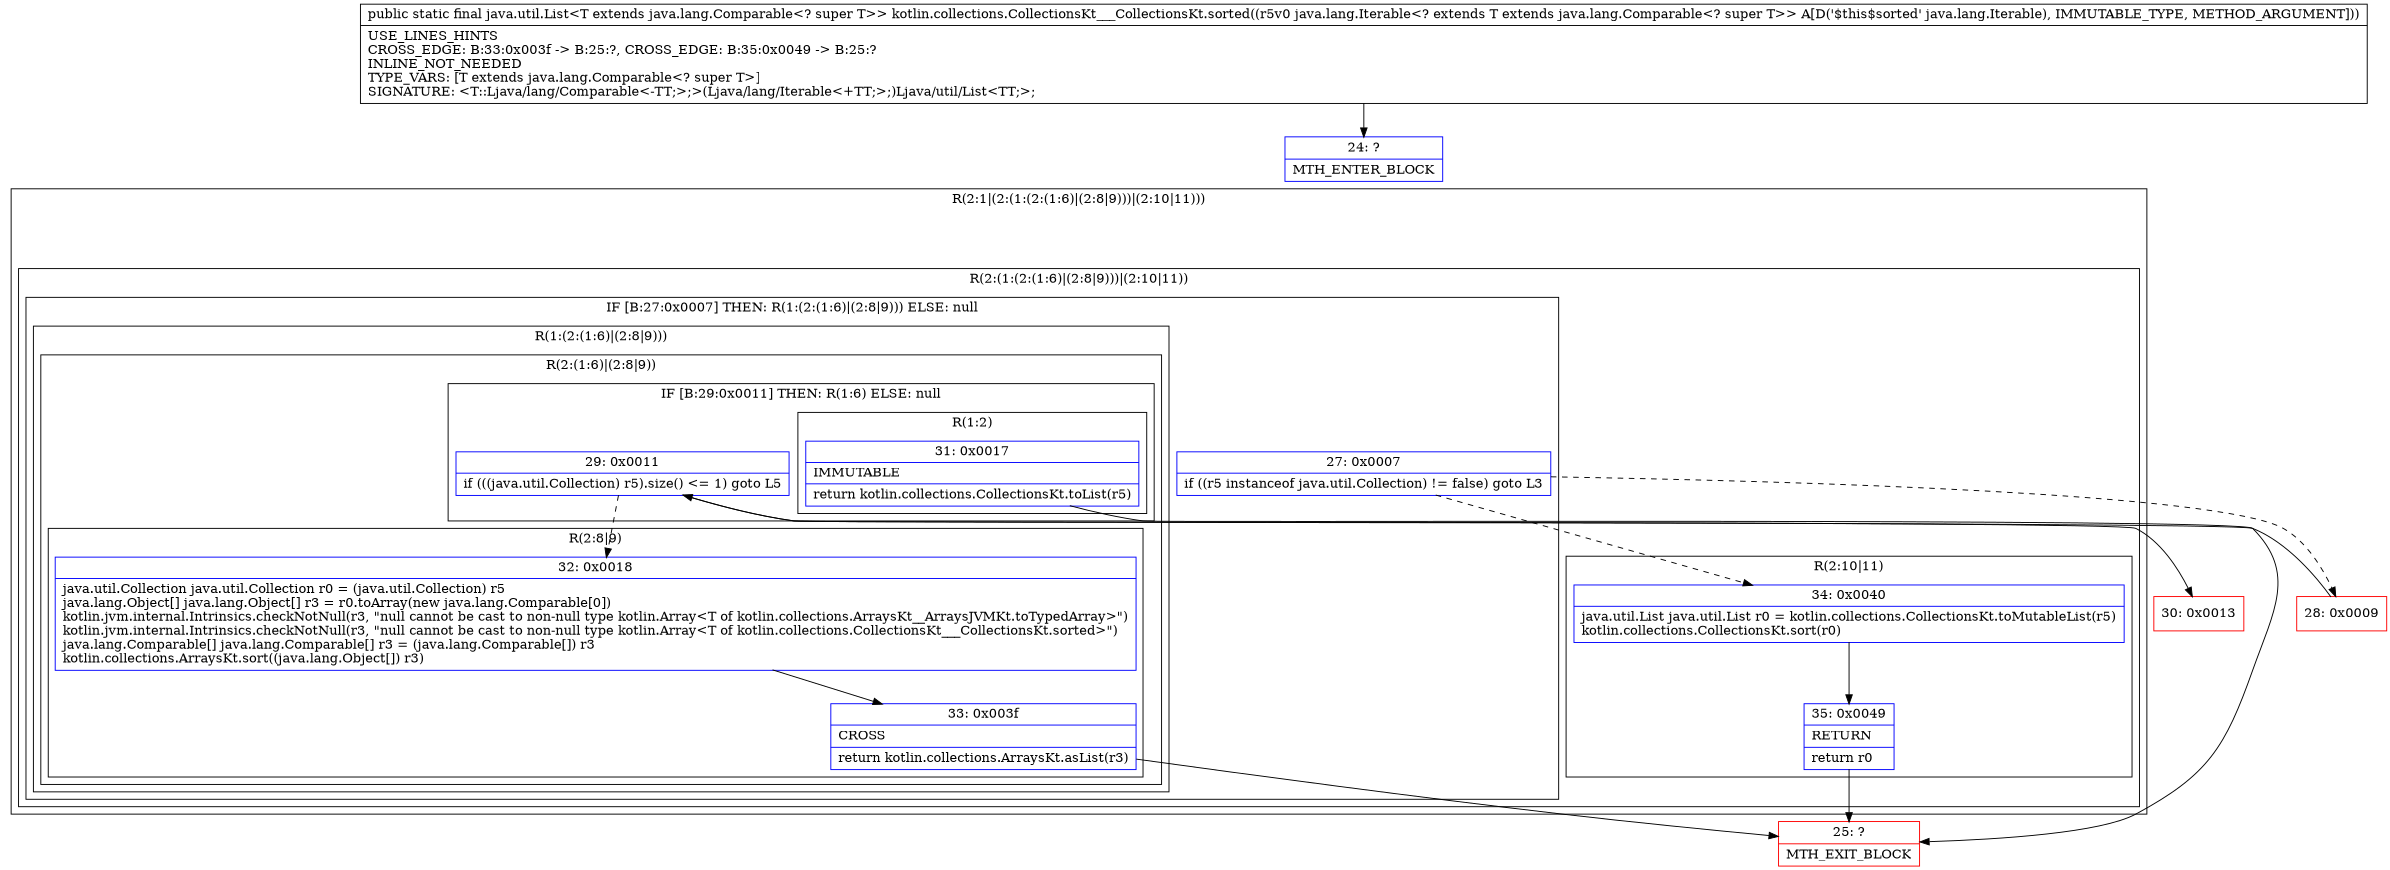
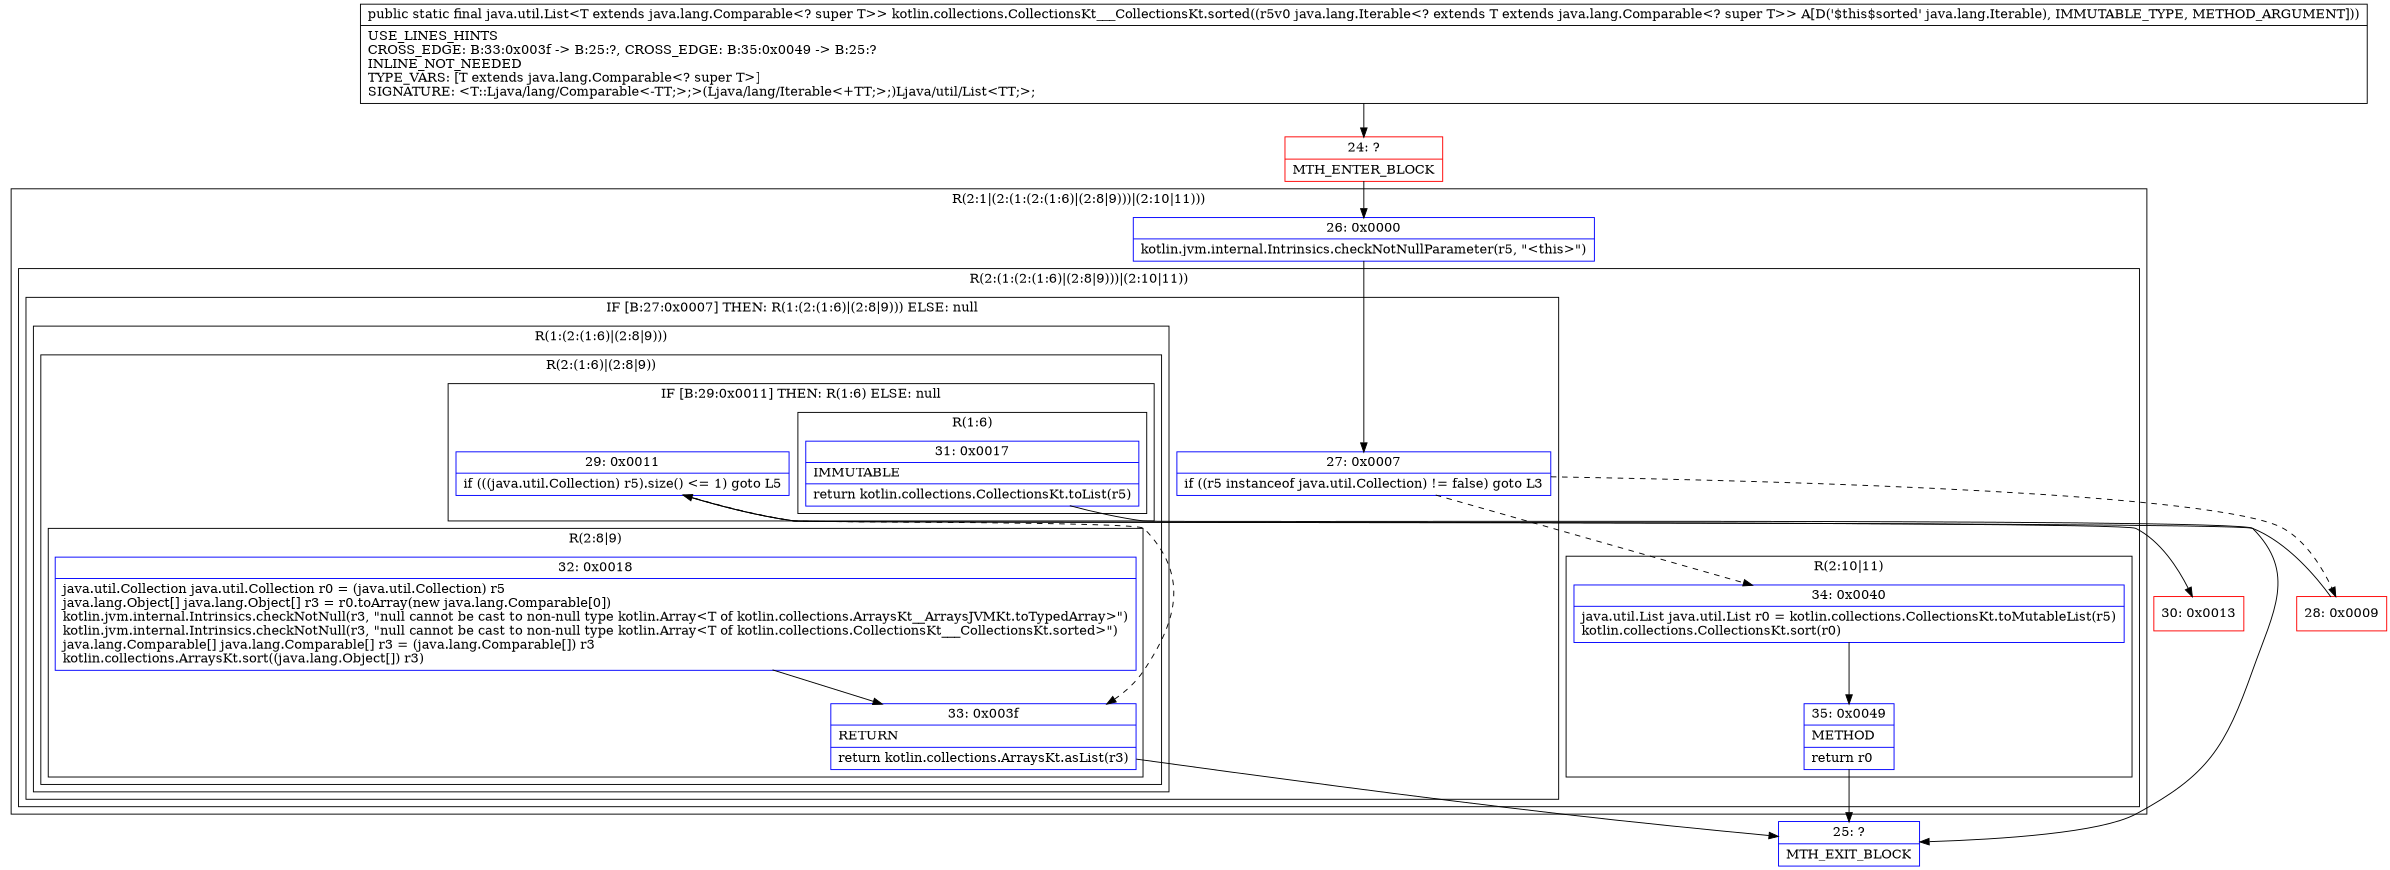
(1364, 159) -> (1364, 159)
none -> (1364, 239)
(972, 423) -> (972, 423)
(615, 515) -> (1154, 541)
(862, 736) -> (868, 736)
(1842, 736) -> (1843, 736)
(1849, 844) -> (1849, 844)
